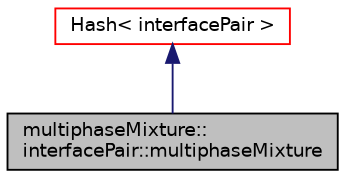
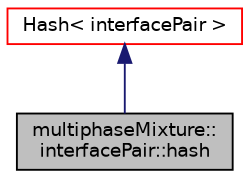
(173, 142) -> (125, 142)
